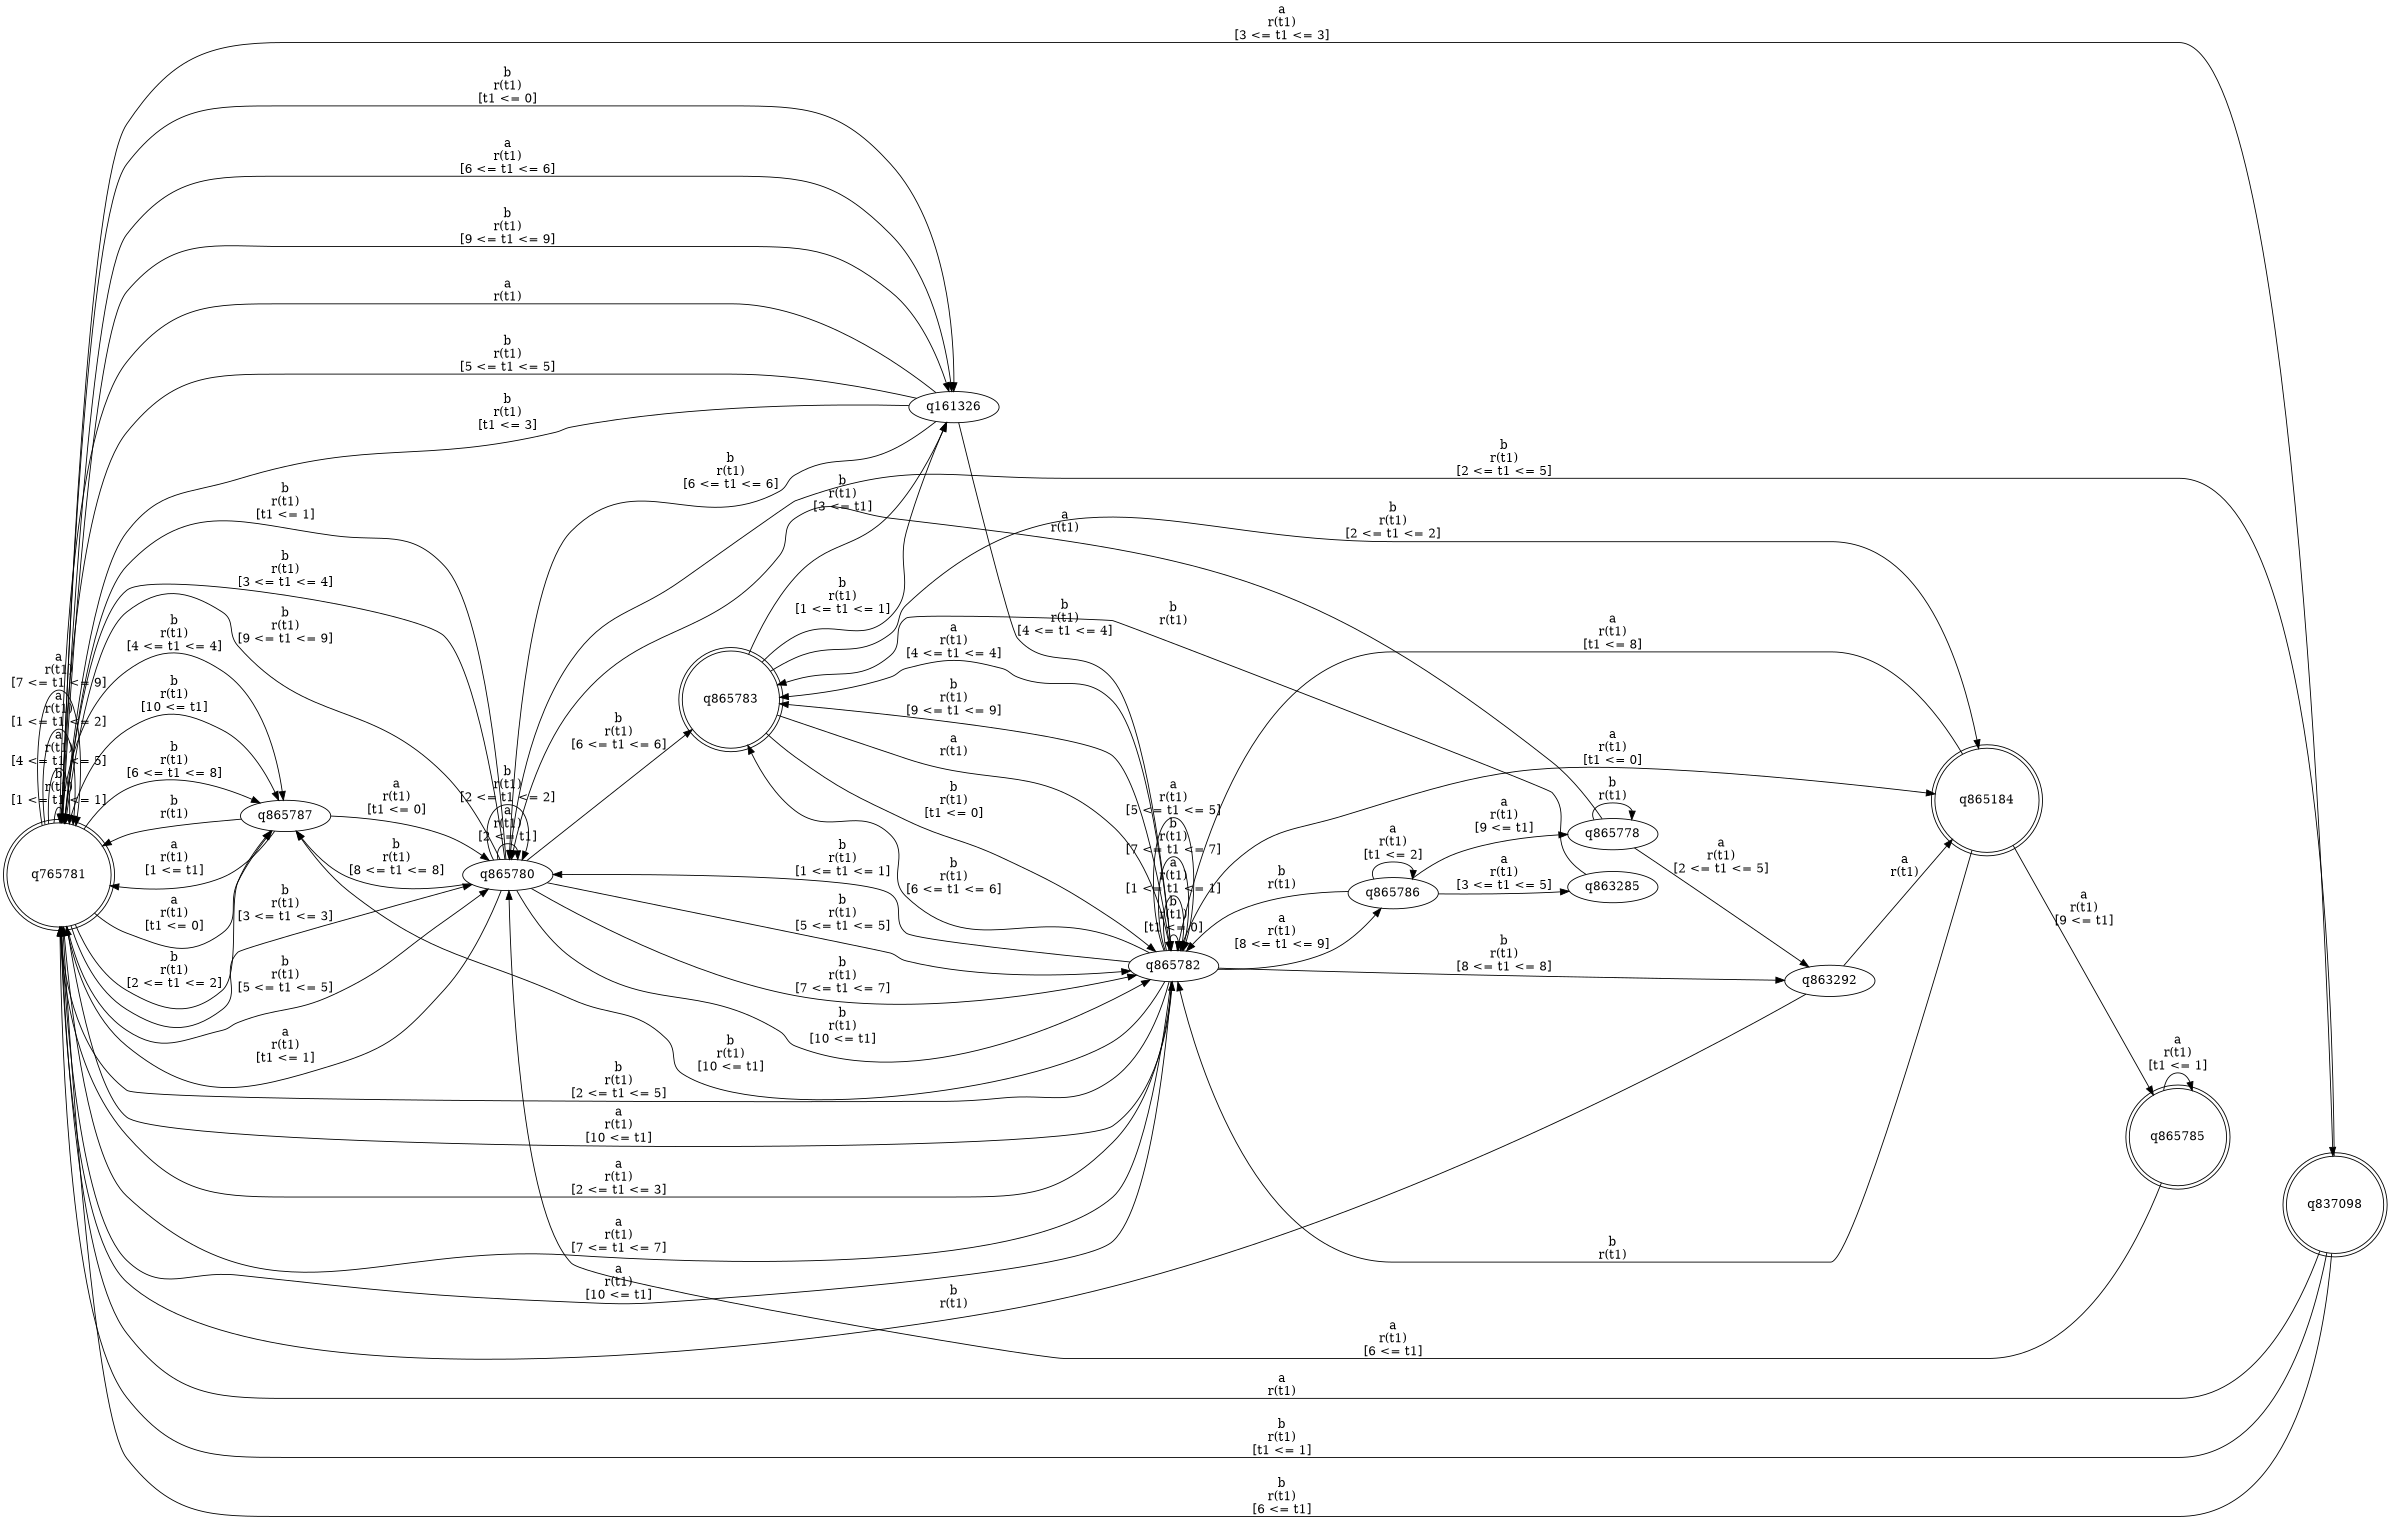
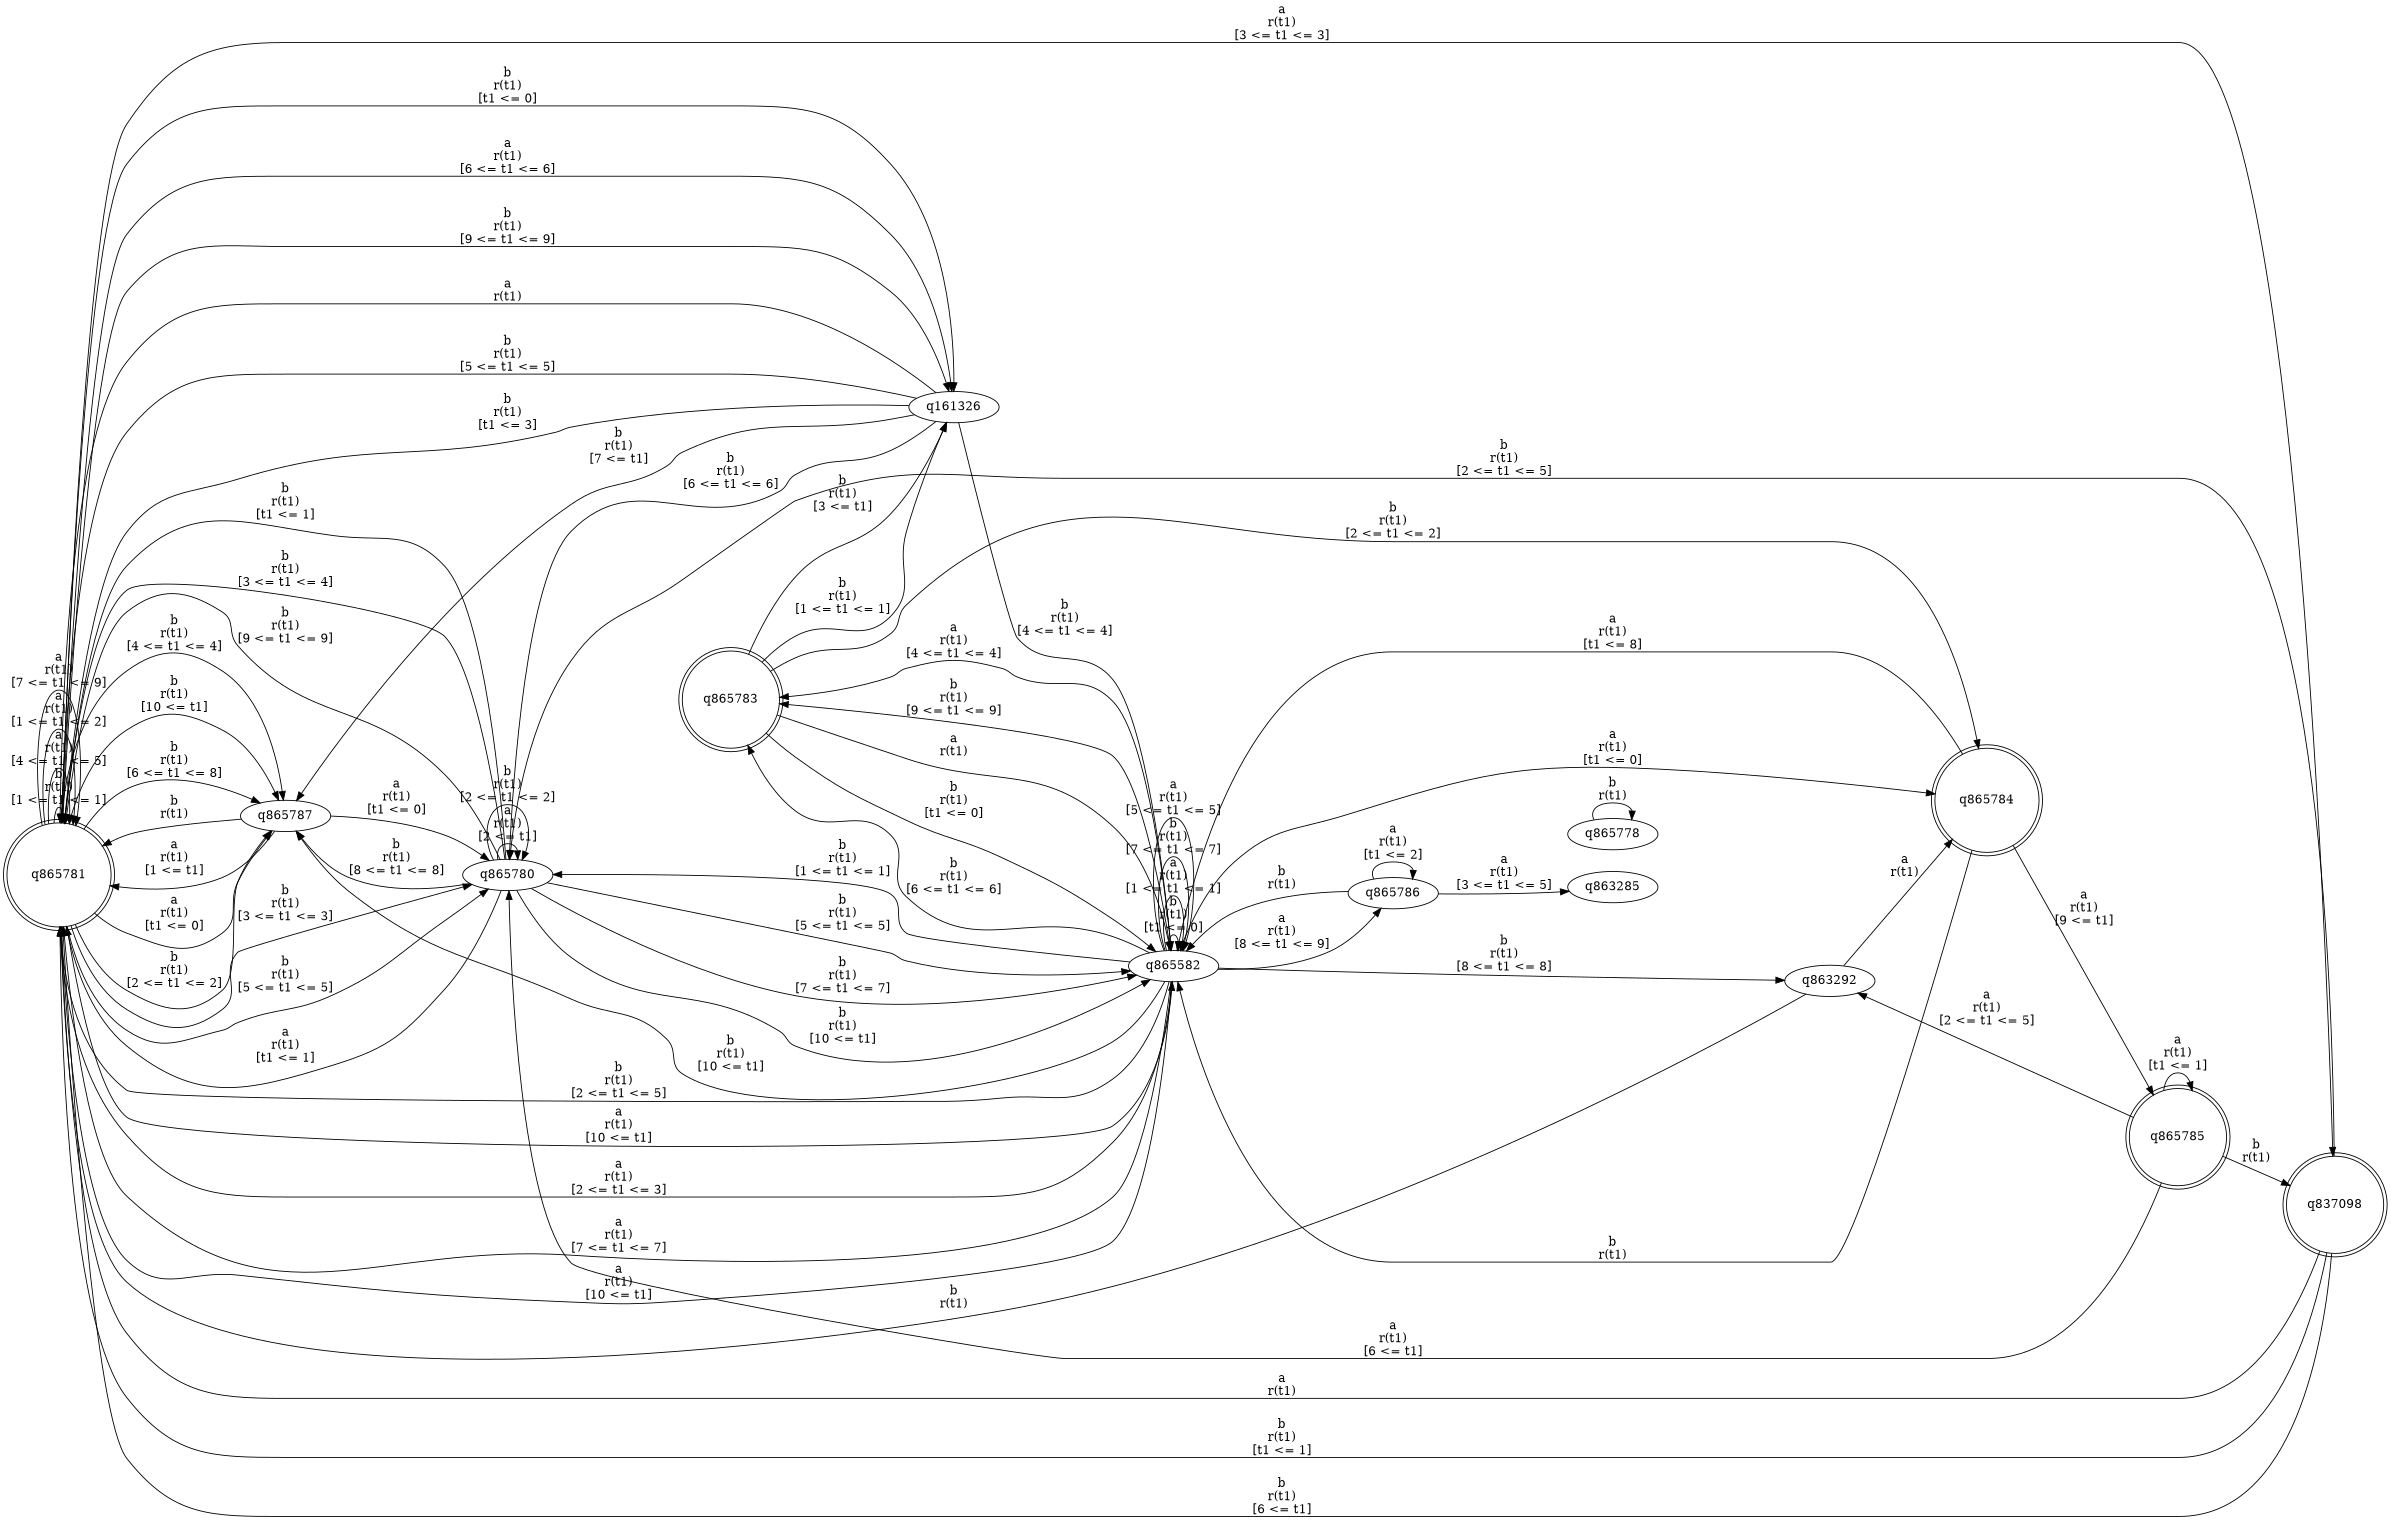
none -> (557, 515)
(1042, 538) -> none
(1209, 657) -> none
(606, 798) -> none
(1987, 800) -> (1987, 800)
(1482, 846) -> none
(59, 875) -> (59, 875)
(1718, 905) -> (2000, 1057)
(1174, 966) -> (1174, 966)
none -> (2253, 1169)
